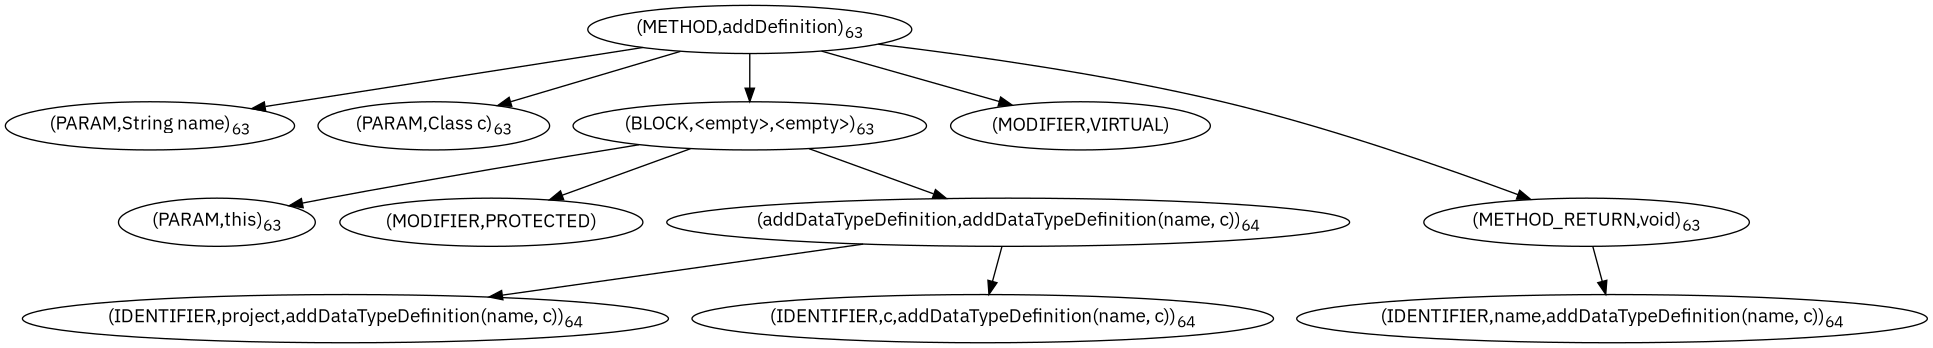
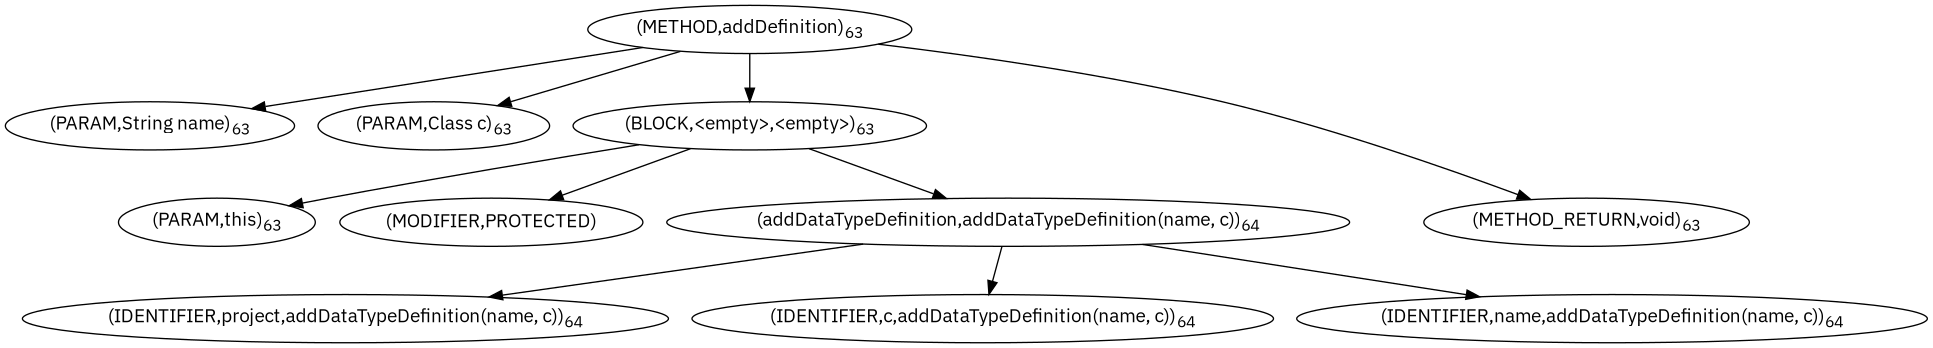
(1080, 126) -> none
(1598, 264) -> (1304, 270)
